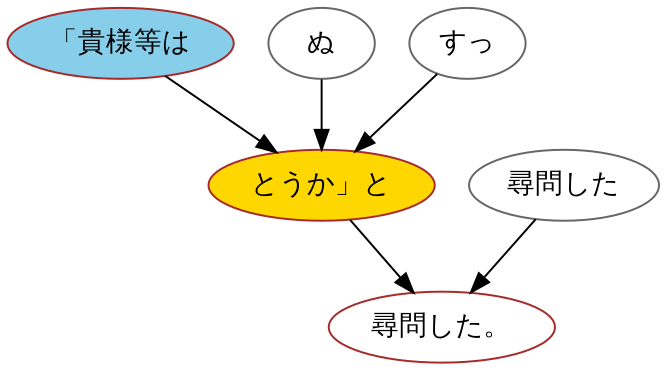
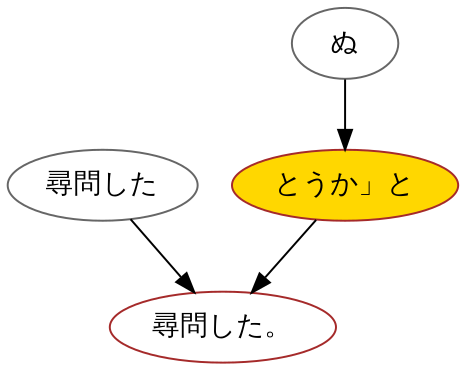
(121, 43) -> none
(467, 43) -> none
